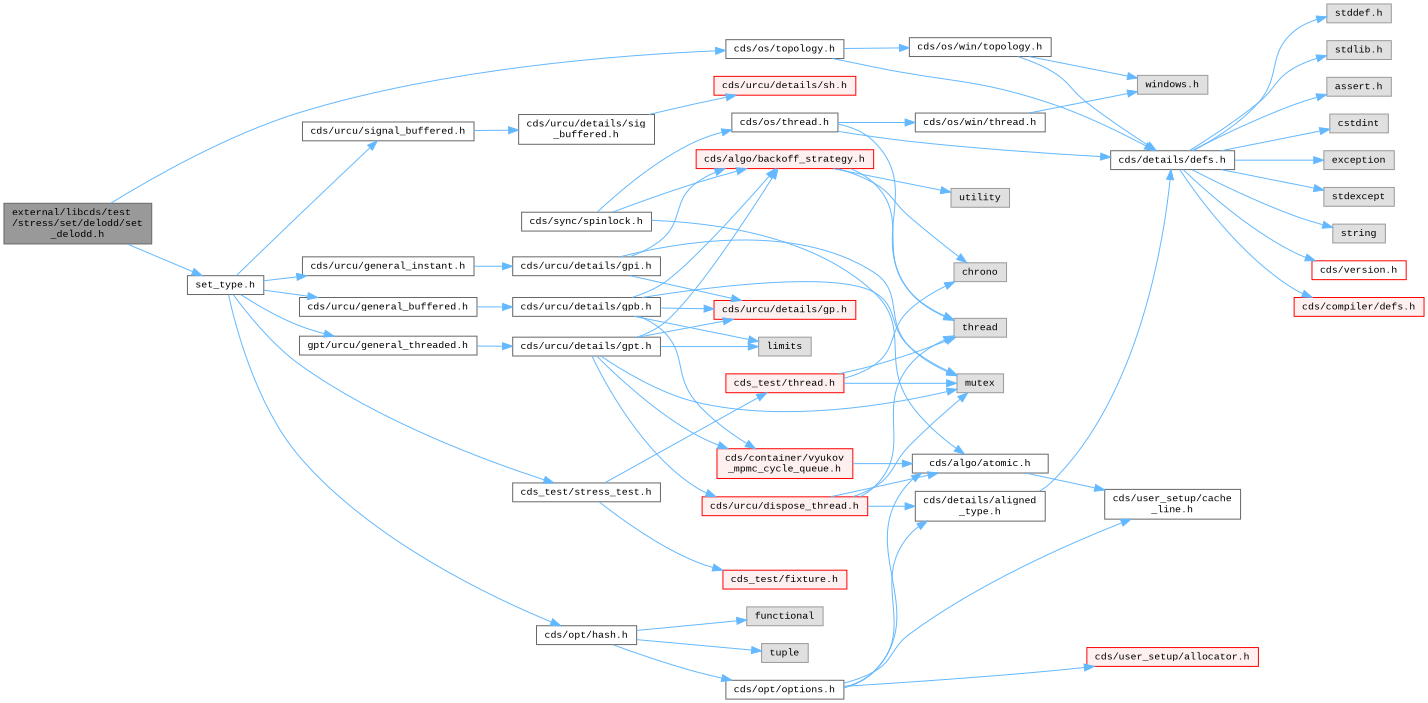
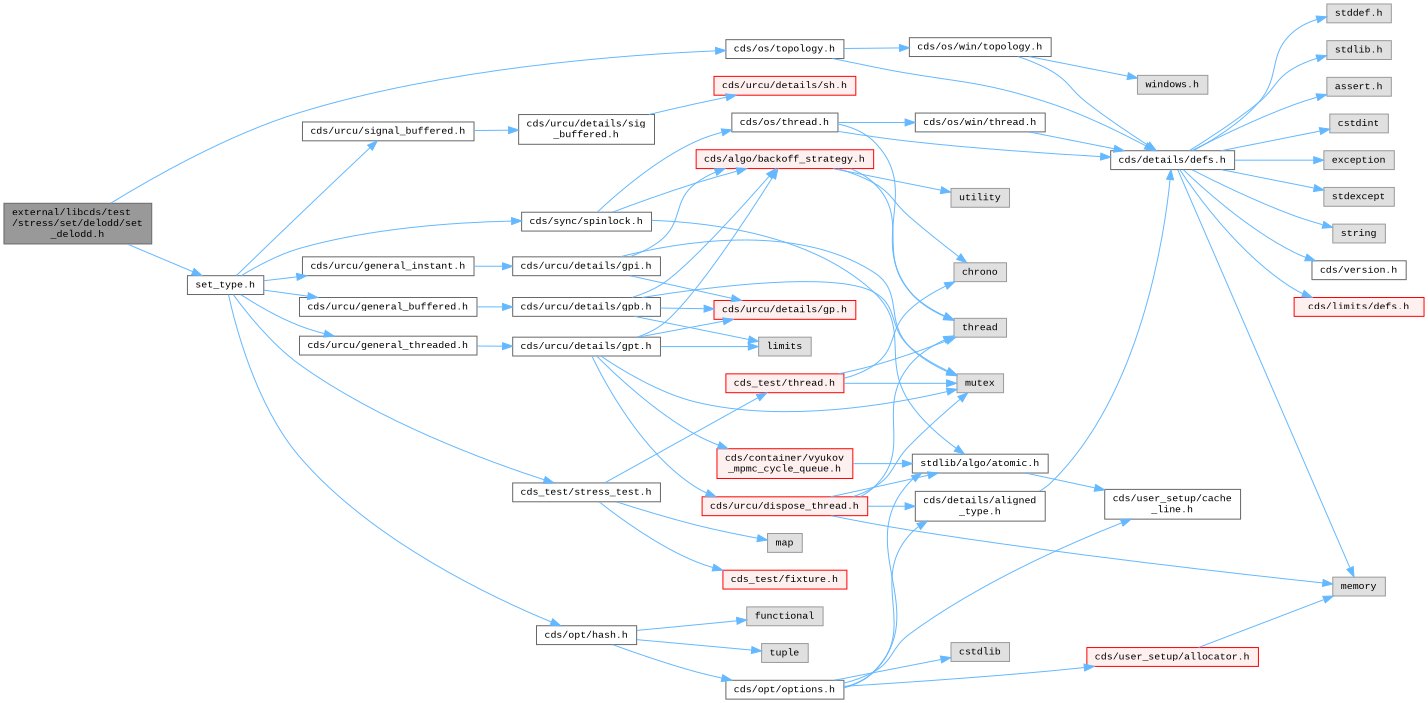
(1076, 104) -> (1072, 140)
none -> (373, 233)
(1359, 270) -> (1359, 270)
(1359, 307) -> (1359, 307)
(388, 346) -> (388, 346)
(685, 384) -> none
(980, 464) -> (980, 464)
none -> (785, 543)
none -> (1359, 587)
none -> (980, 652)
